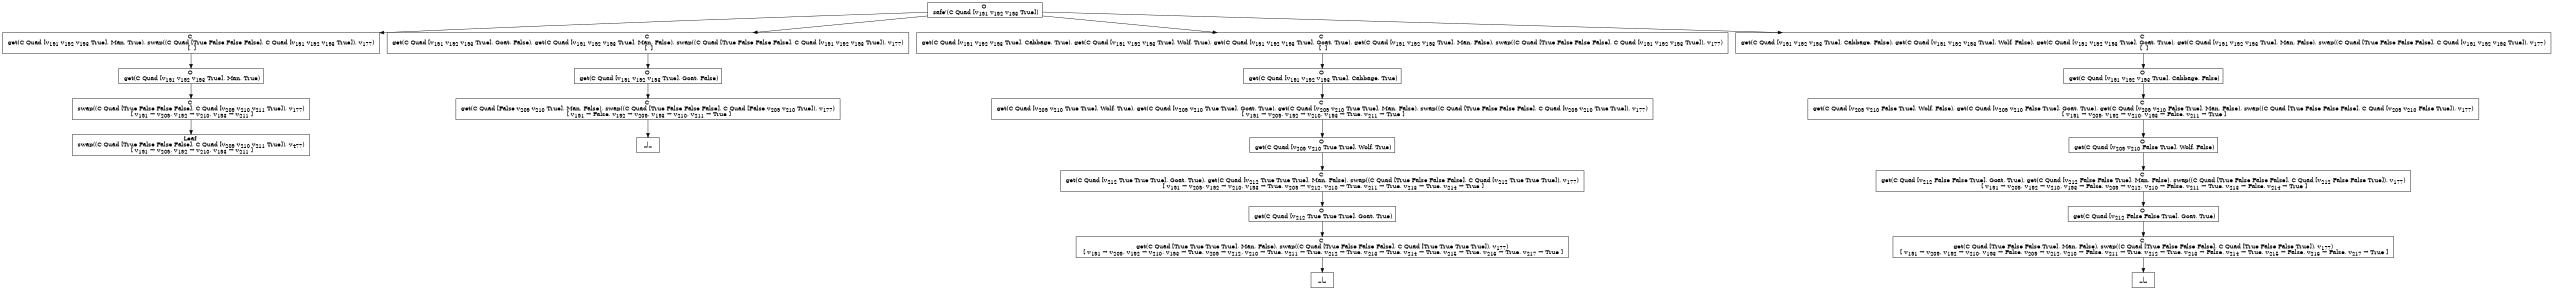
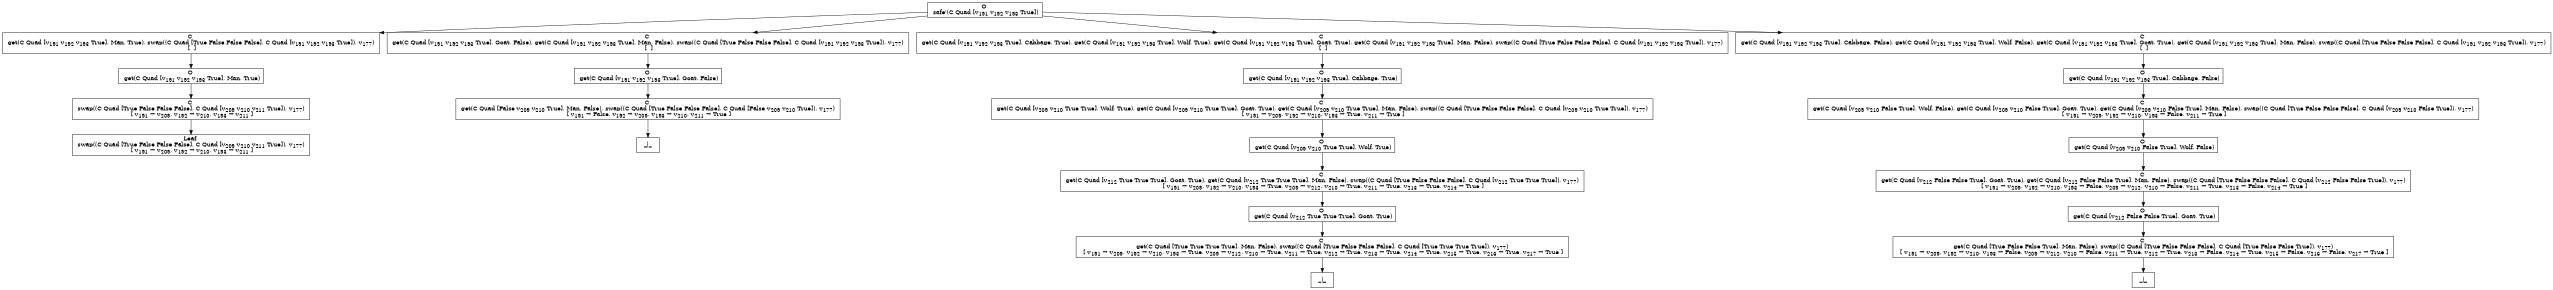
(297, 145) -> (297, 145)
